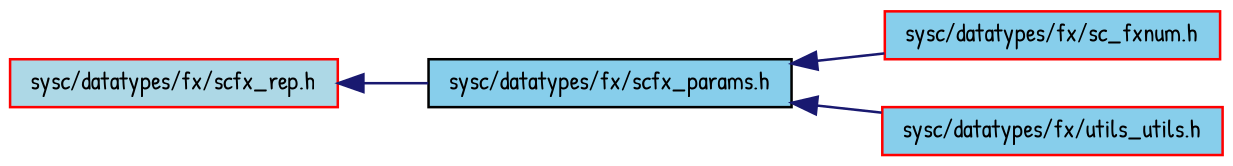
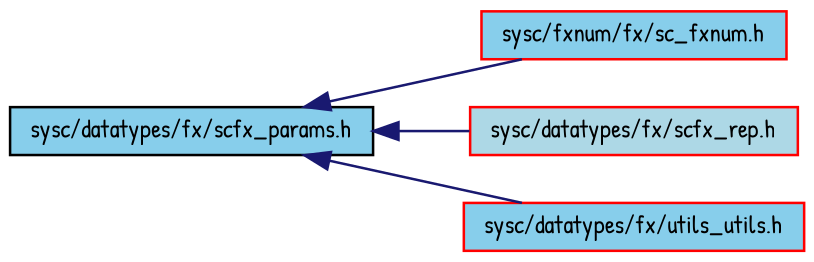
(1052, 35) -> (634, 35)
(396, 83) -> (434, 131)
